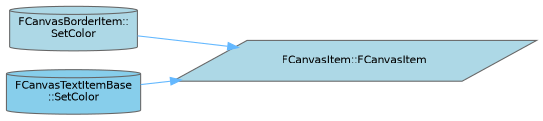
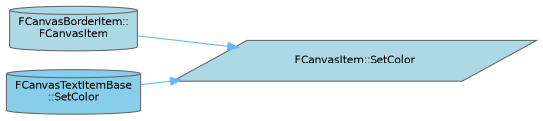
(74, 29) -> (74, 29)
(355, 61) -> (355, 61)
